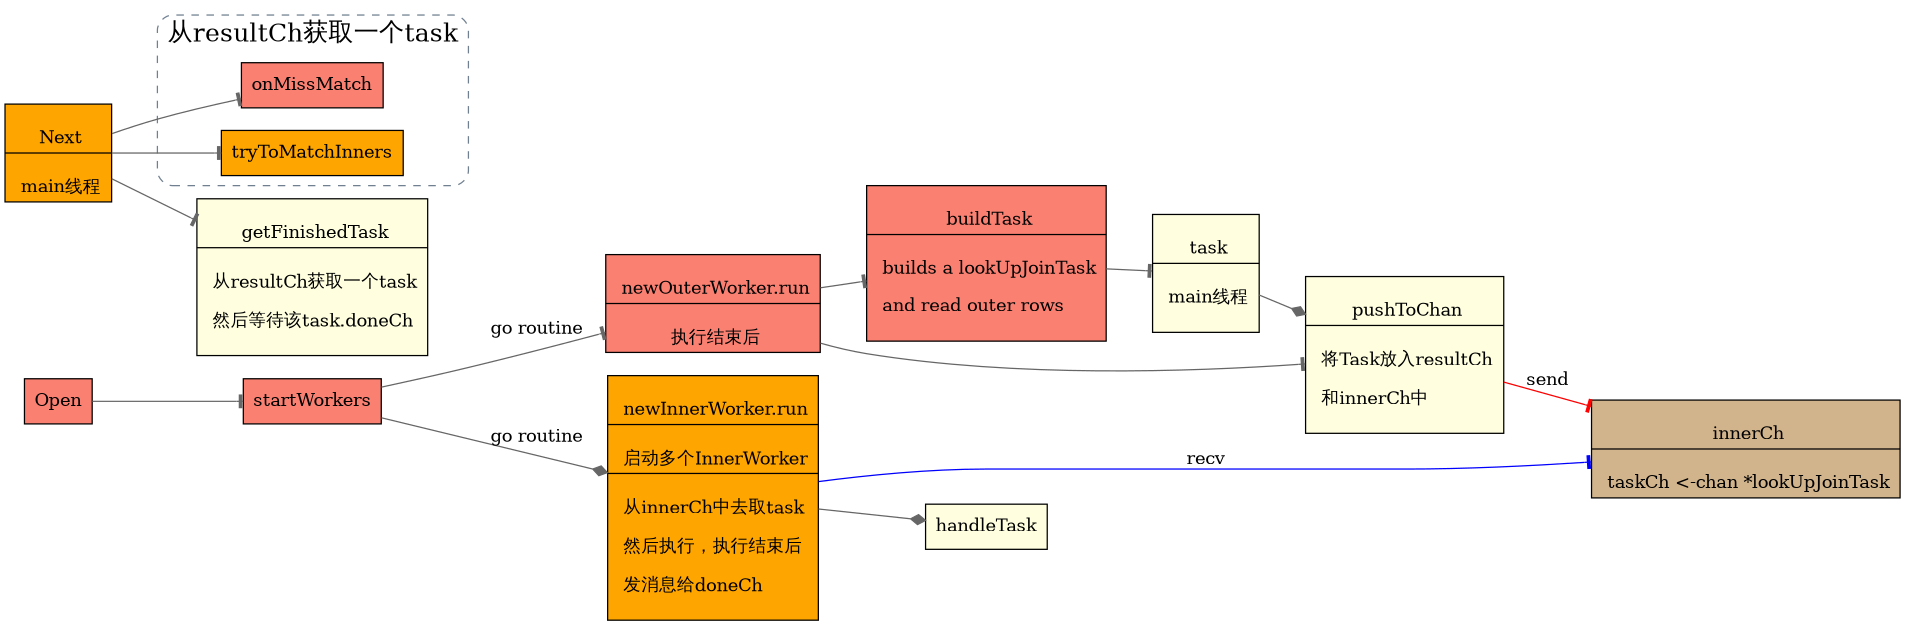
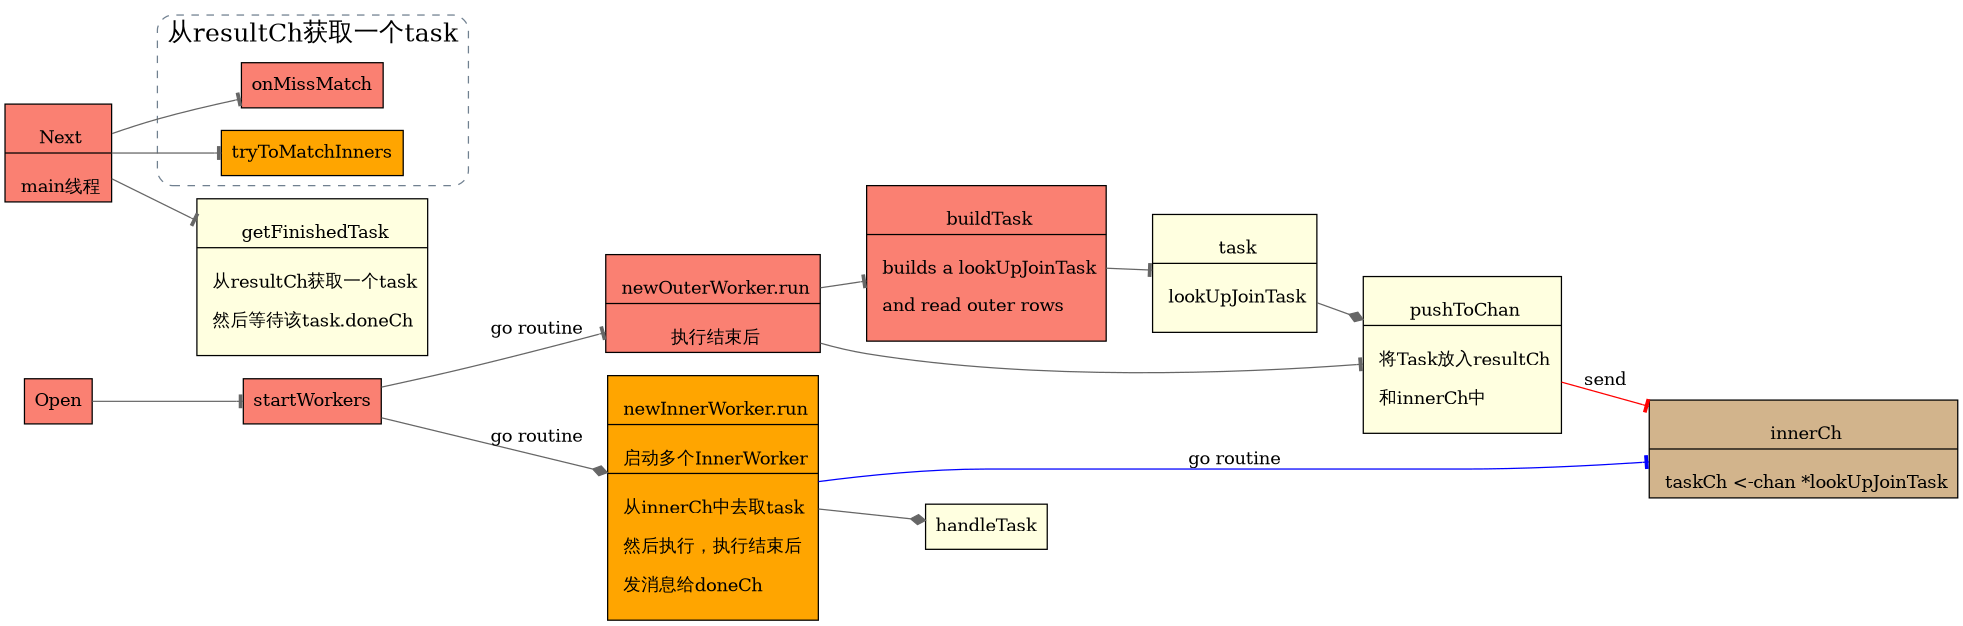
(58, 153) -> (58, 153)
(1206, 297) -> (1235, 297)
(1206, 460) -> (1235, 460)
